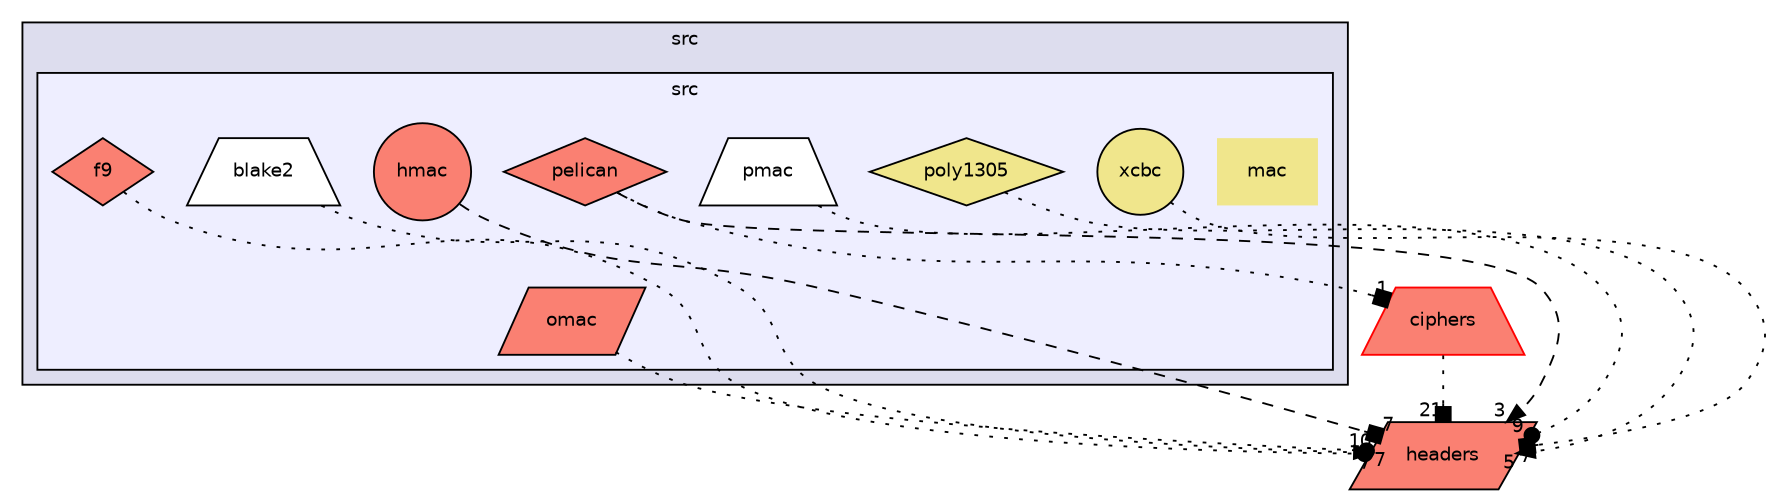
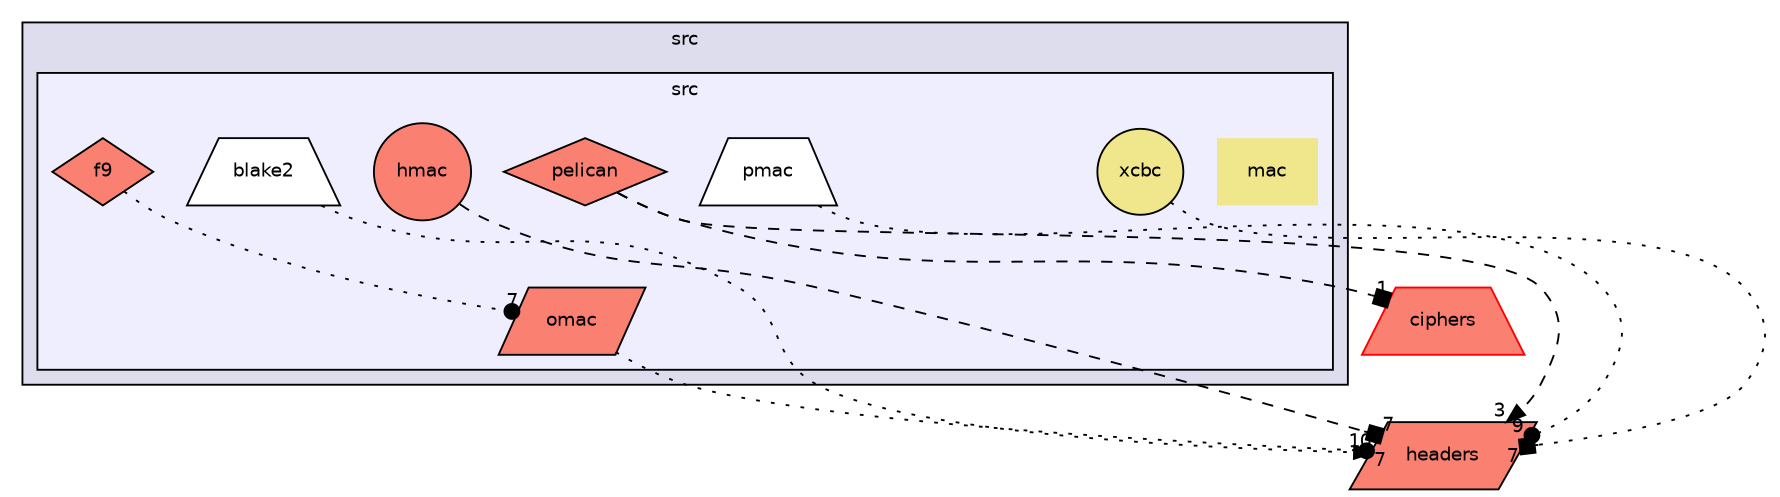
(967, 172) -> none
(991, 262) -> (991, 262)
(700, 338) -> (308, 269)
(1443, 379) -> none
